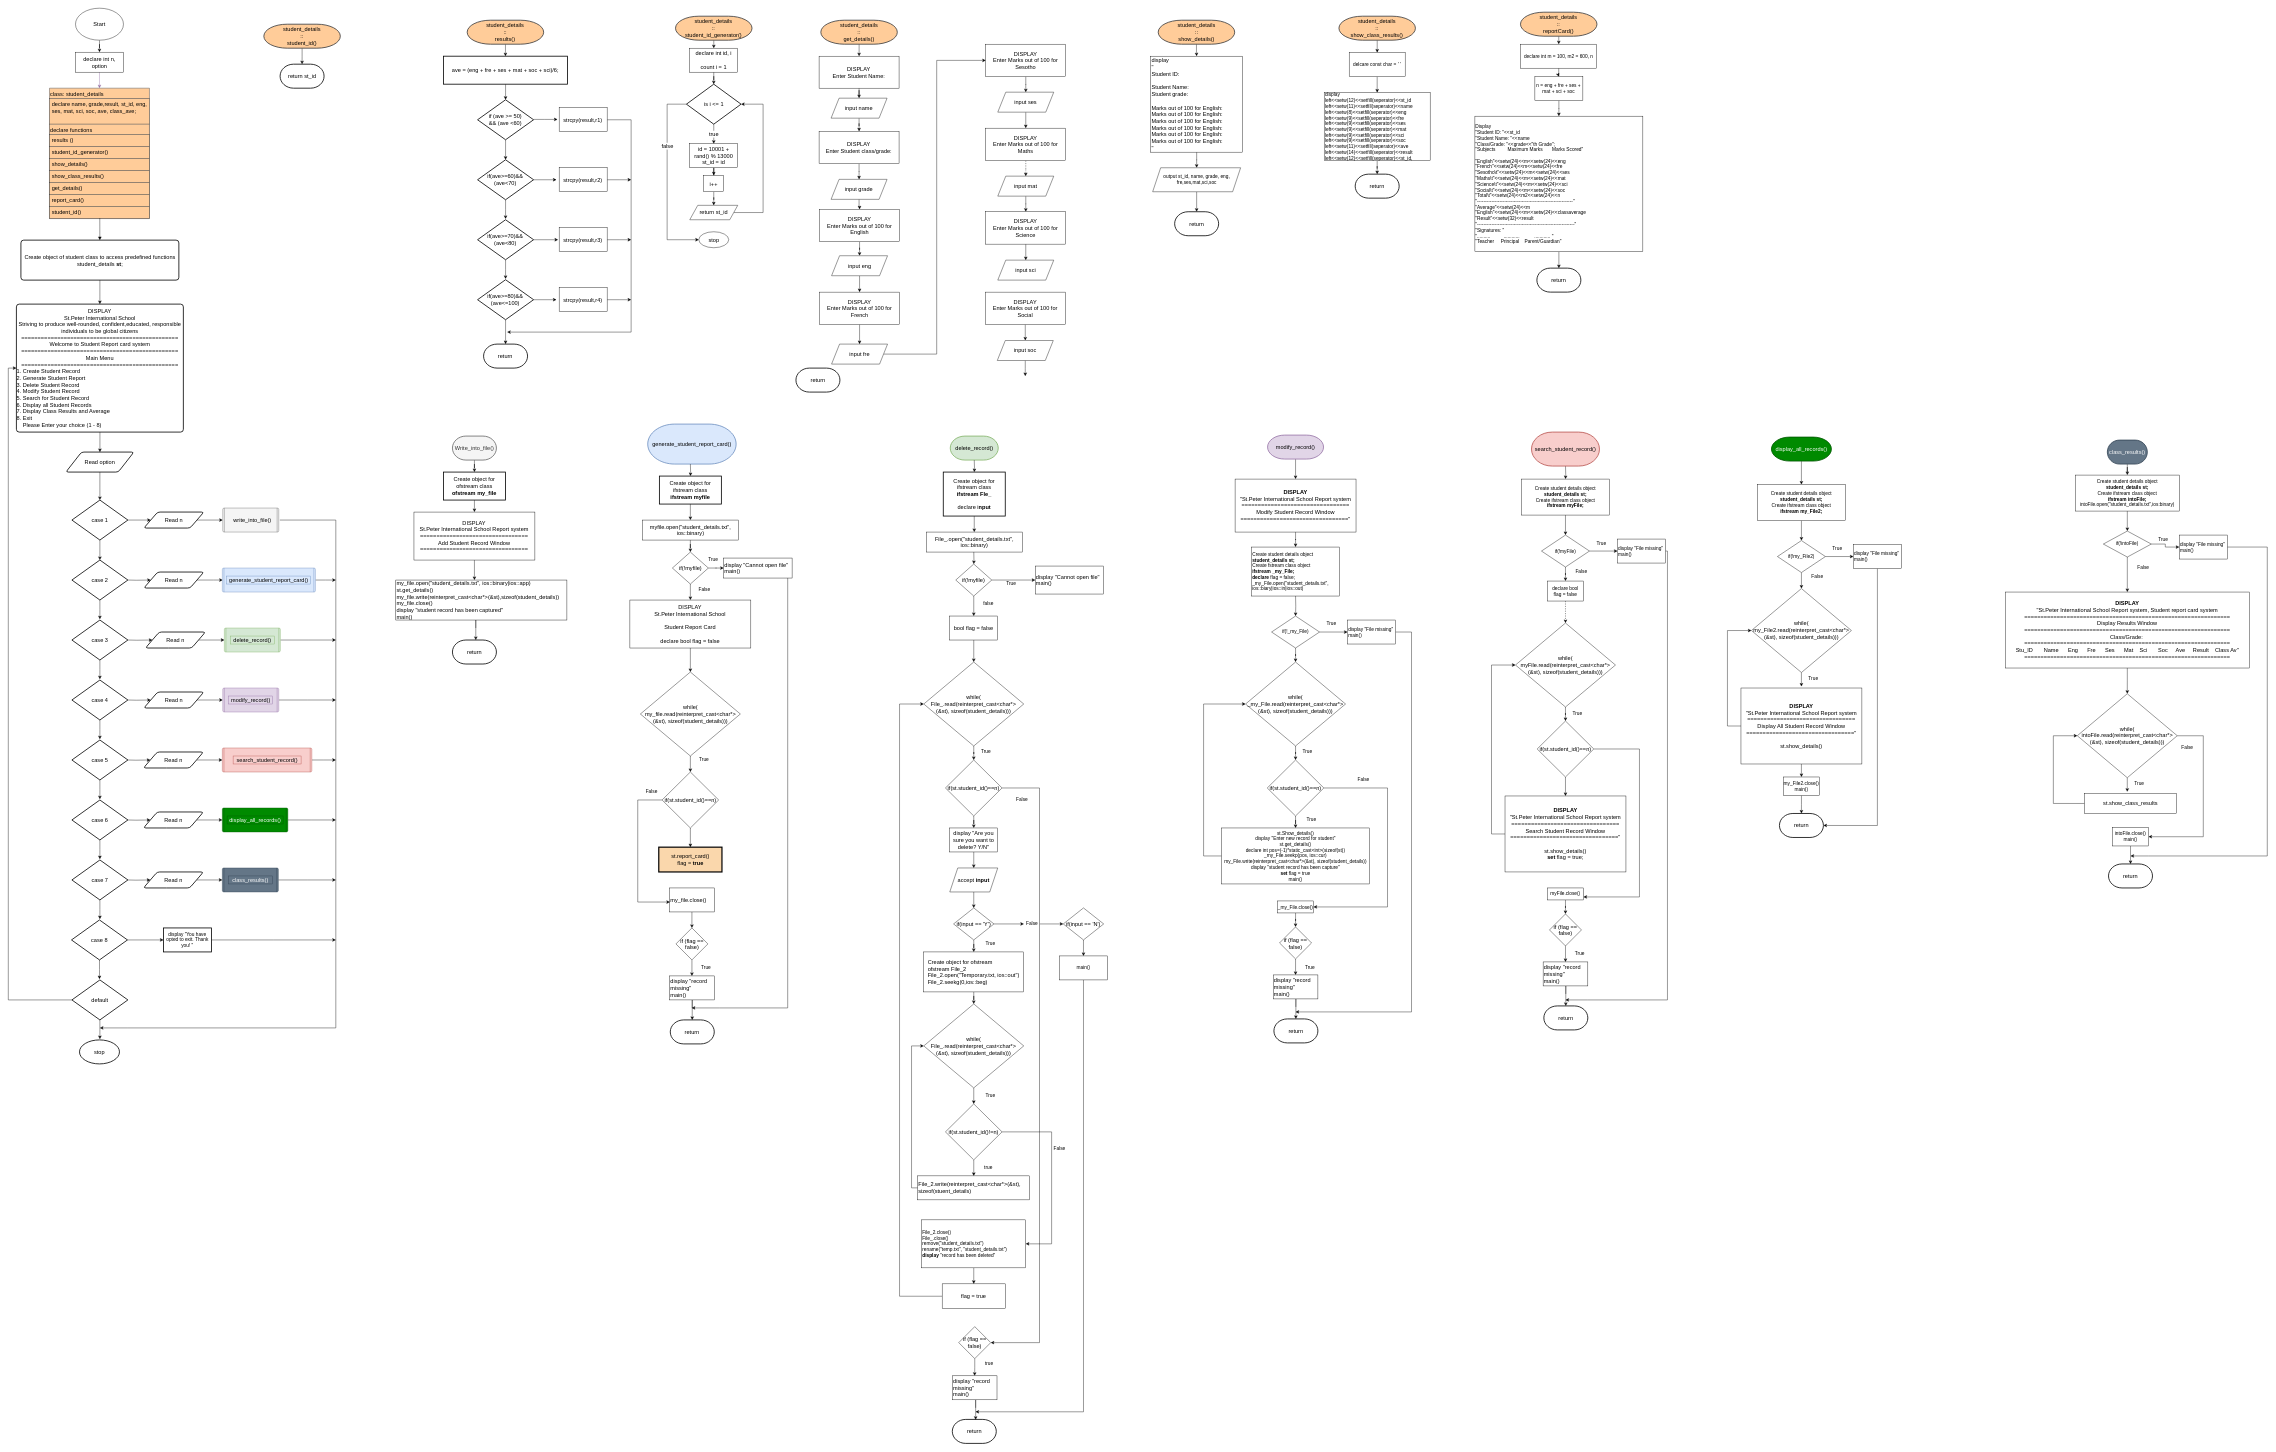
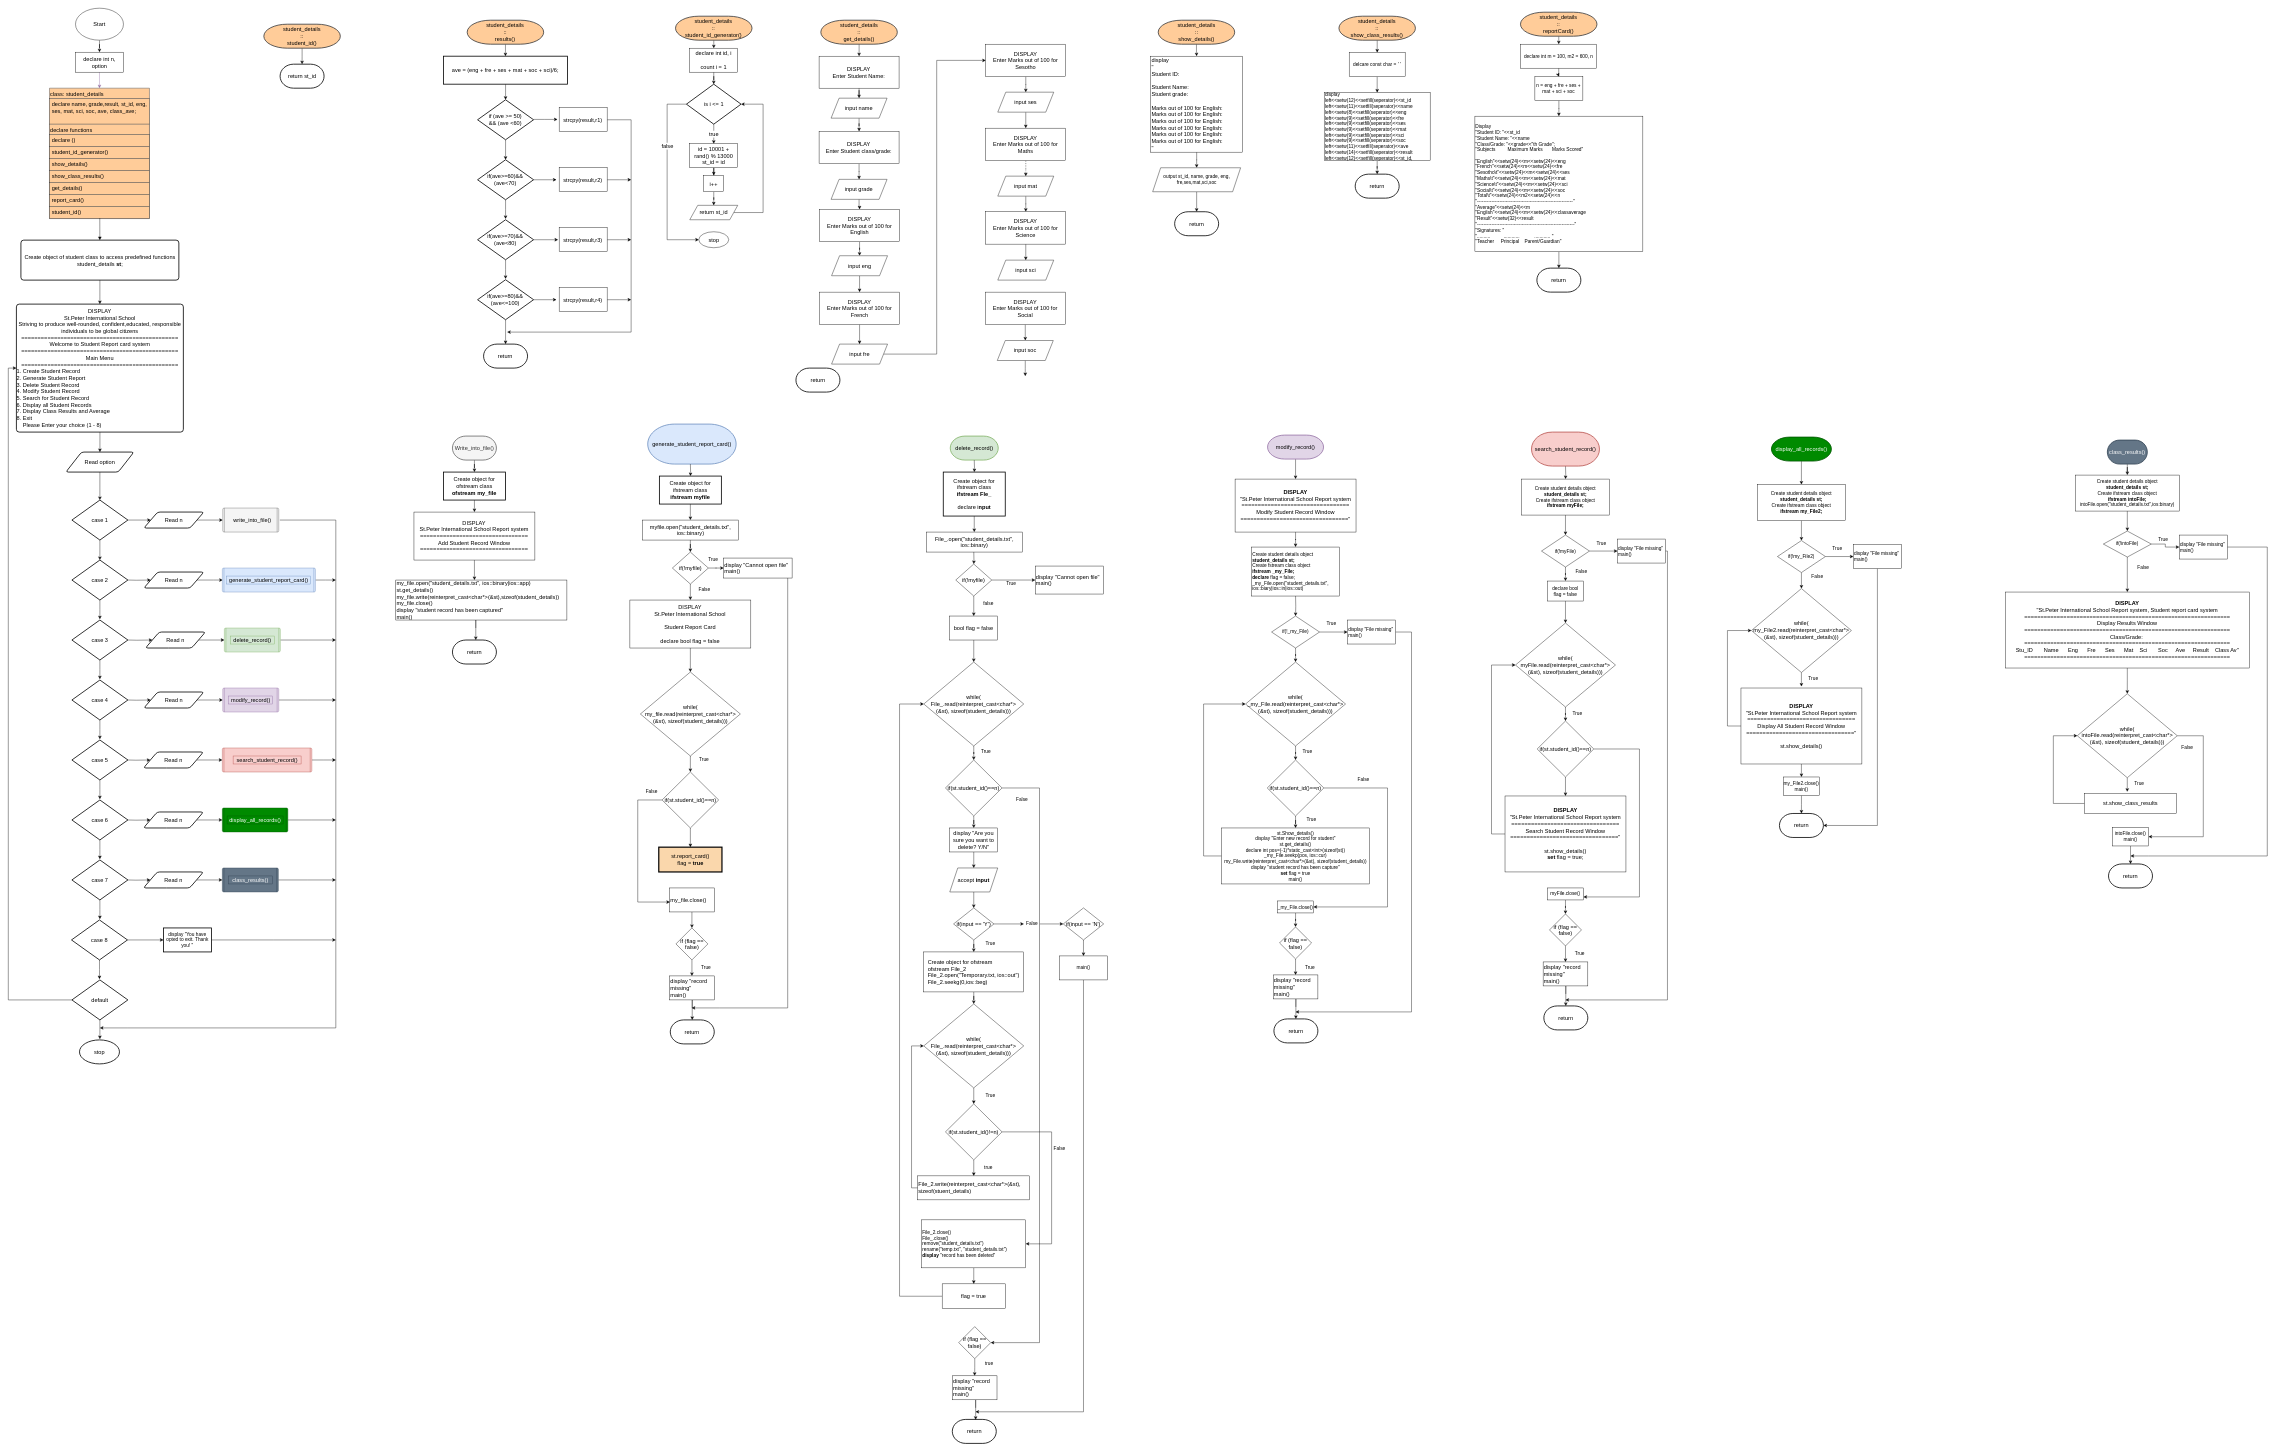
(66, 141) -> (66, 141)
(1566, 610) -> (1566, 610)
